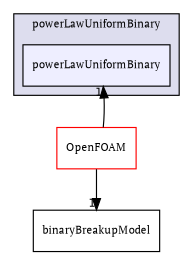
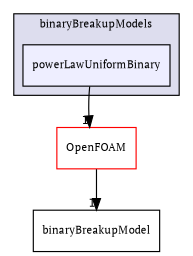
(96, 25) -> (96, 25)
(104, 113) -> (89, 103)
